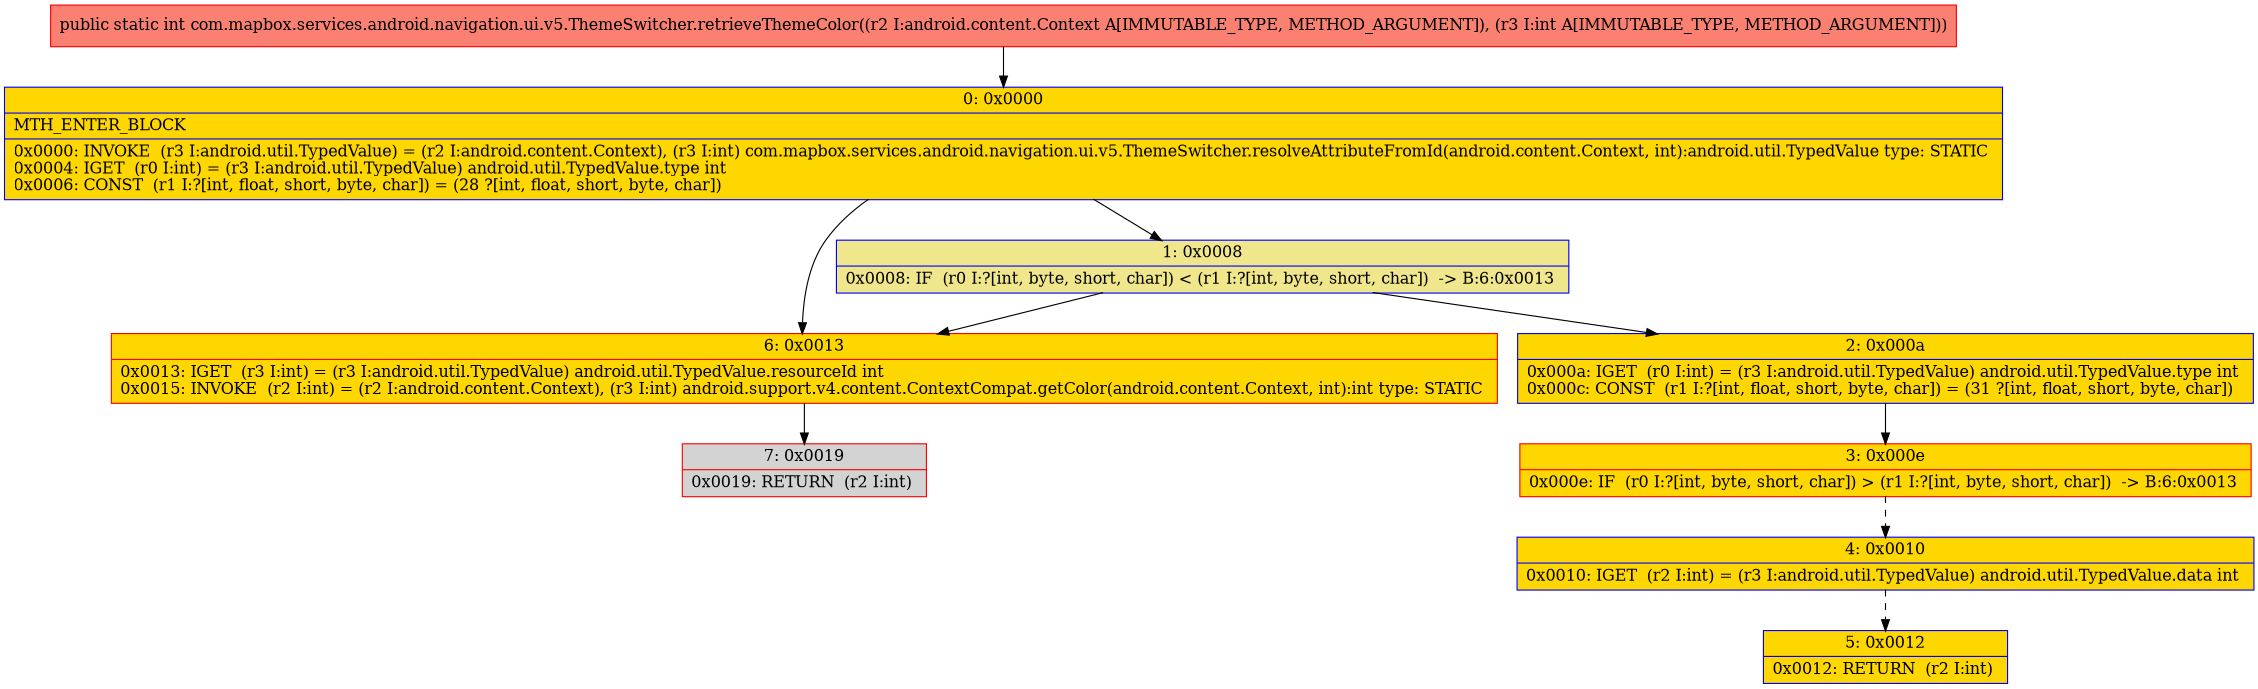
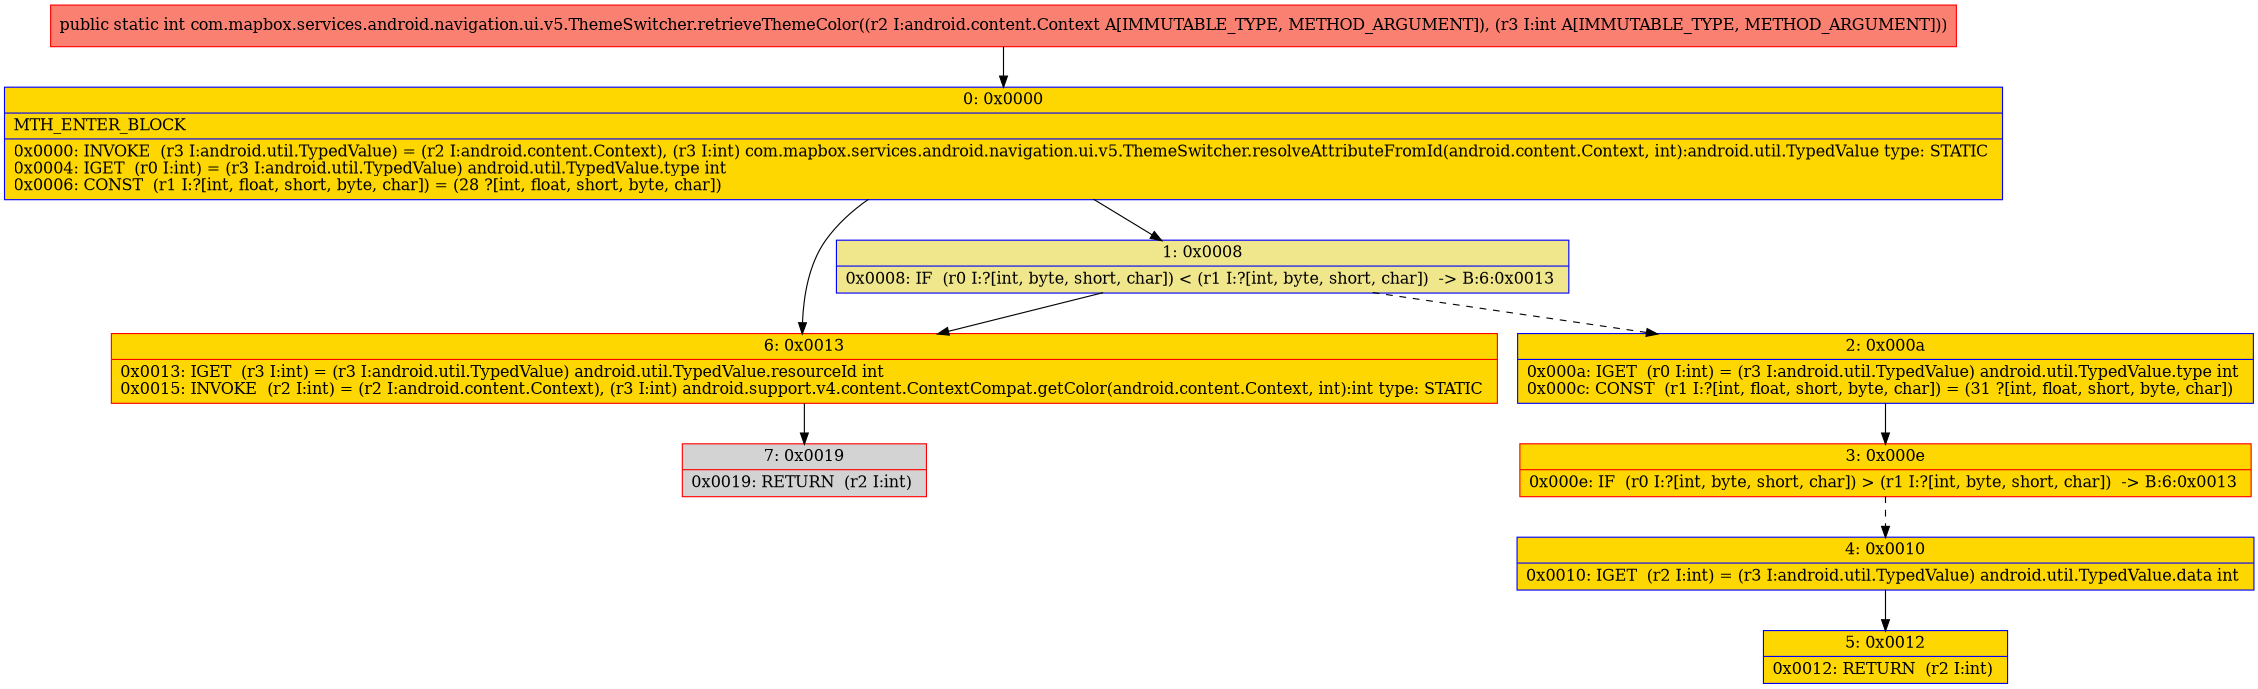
(1509, 312) -> (1509, 312)
(1886, 605) -> (1886, 605)
